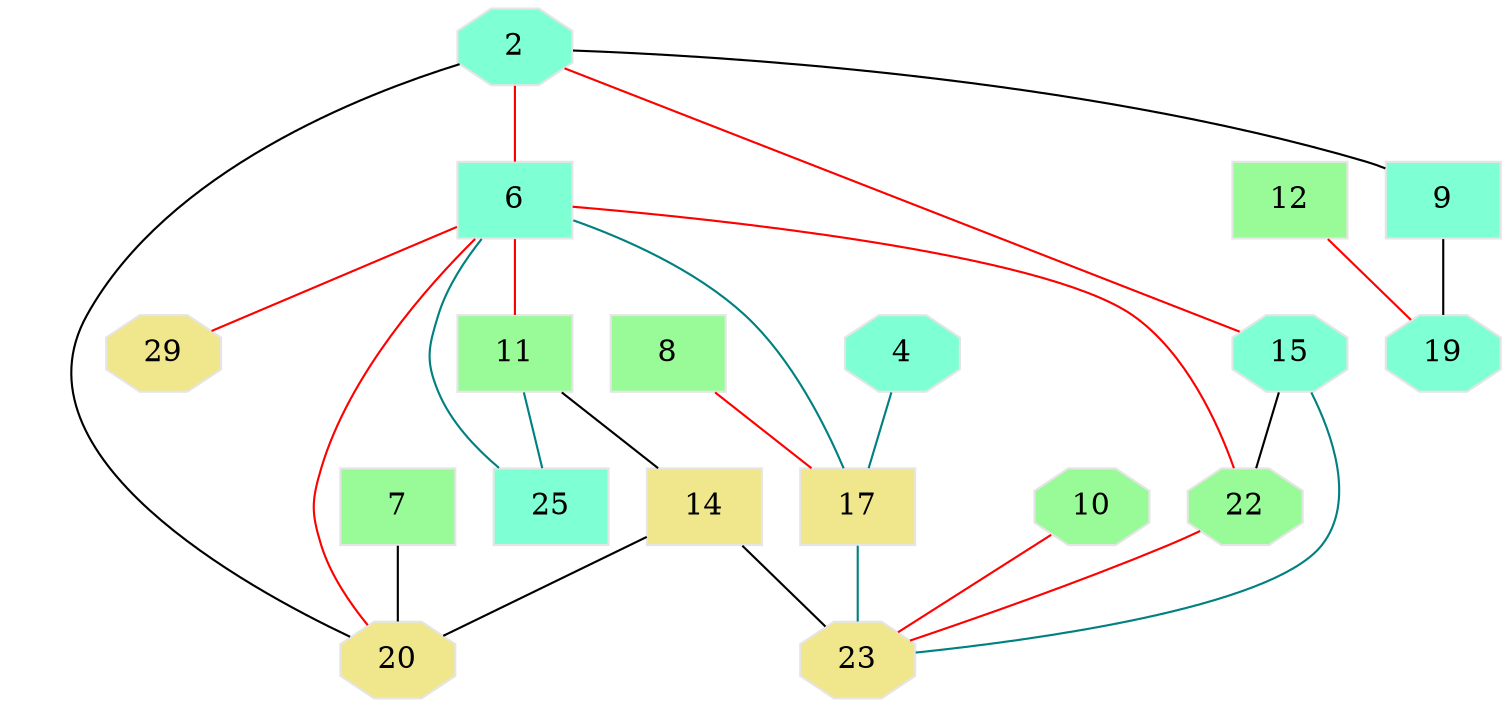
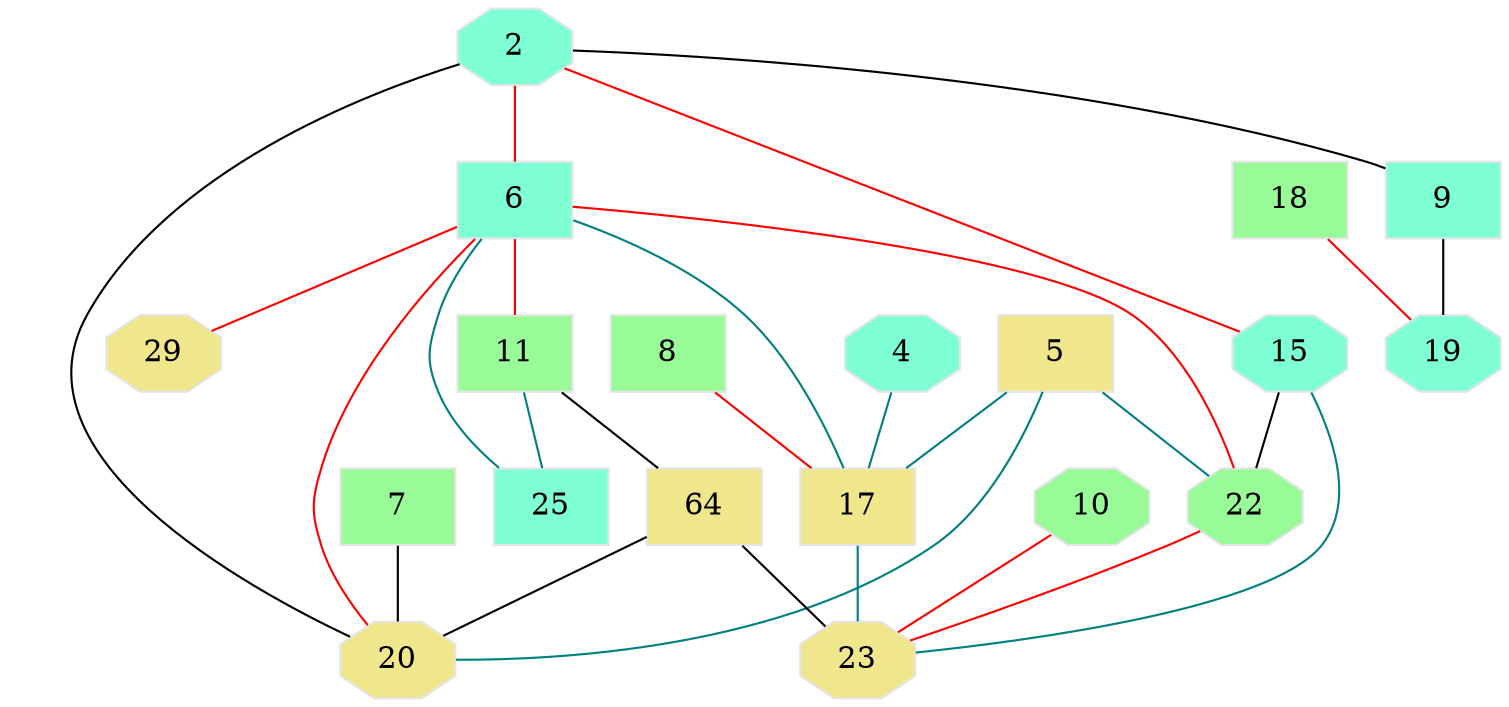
(1290, 200) -> (1290, 200)
none -> (1056, 353)
(704, 507) -> (704, 507)
